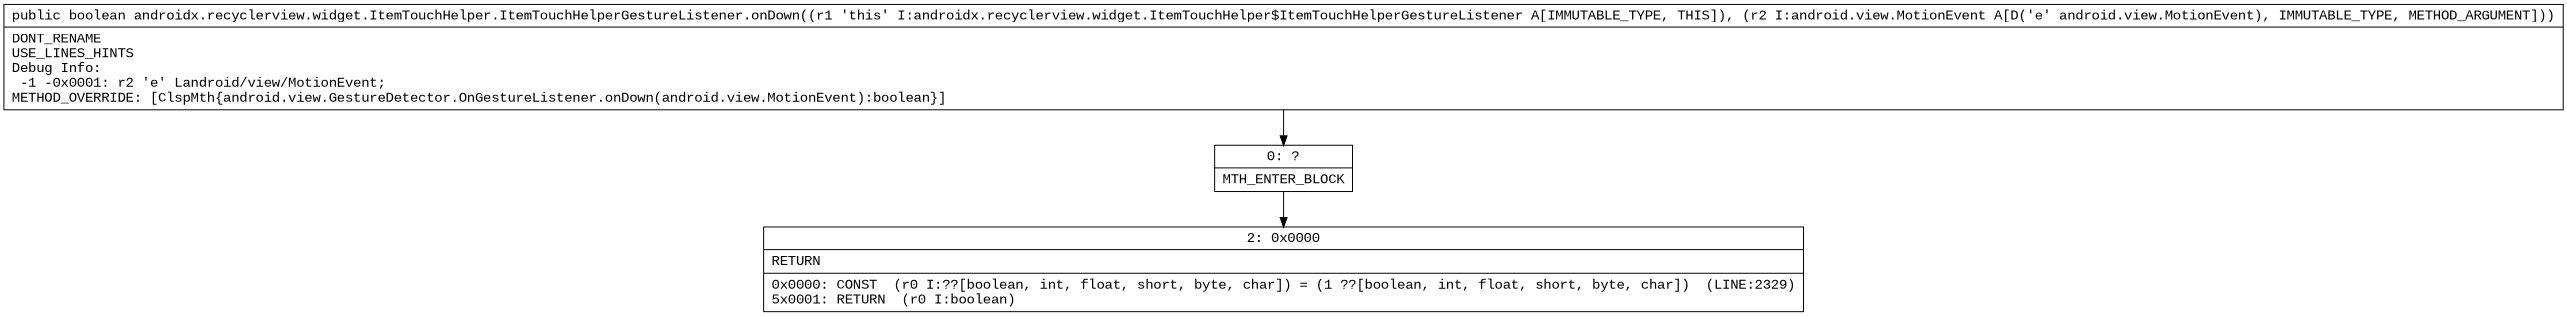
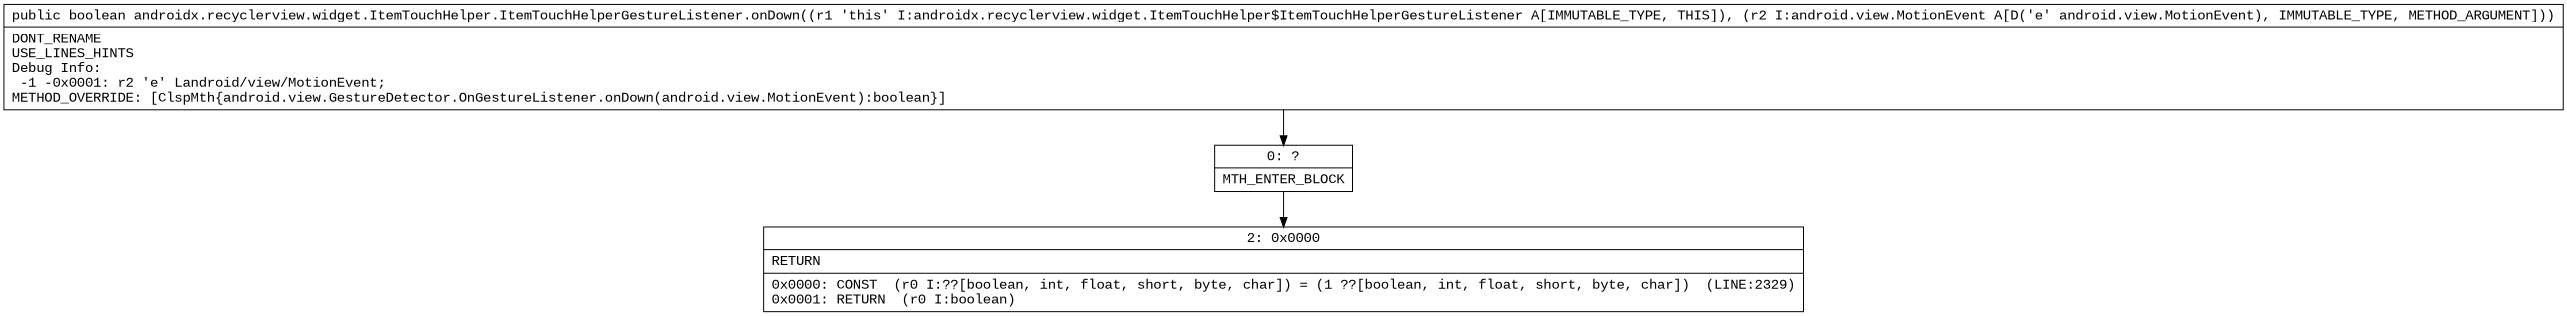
(898, 299) -> (898, 299)
